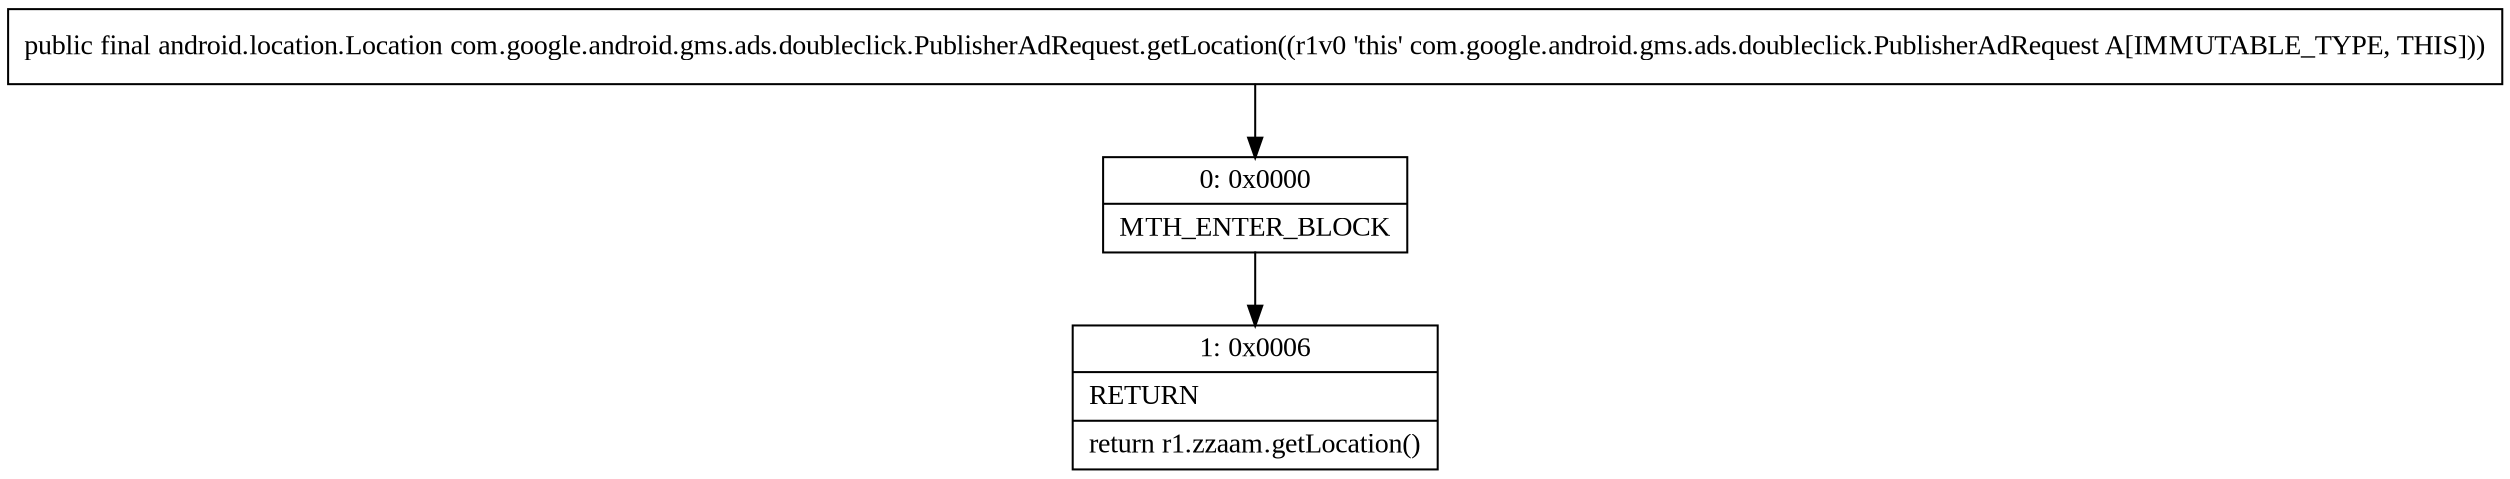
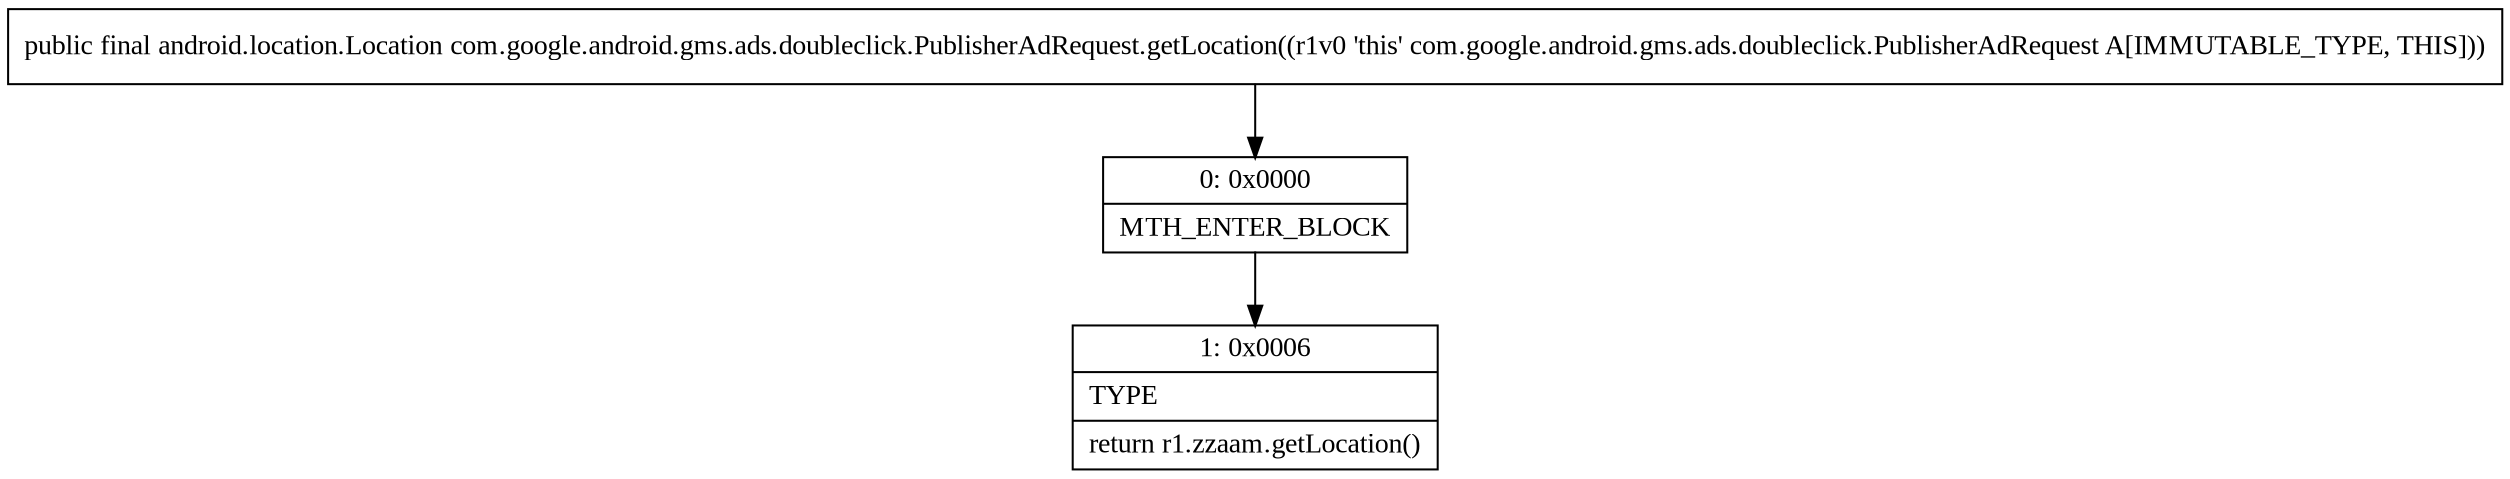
(1145, 395) -> (1123, 395)
